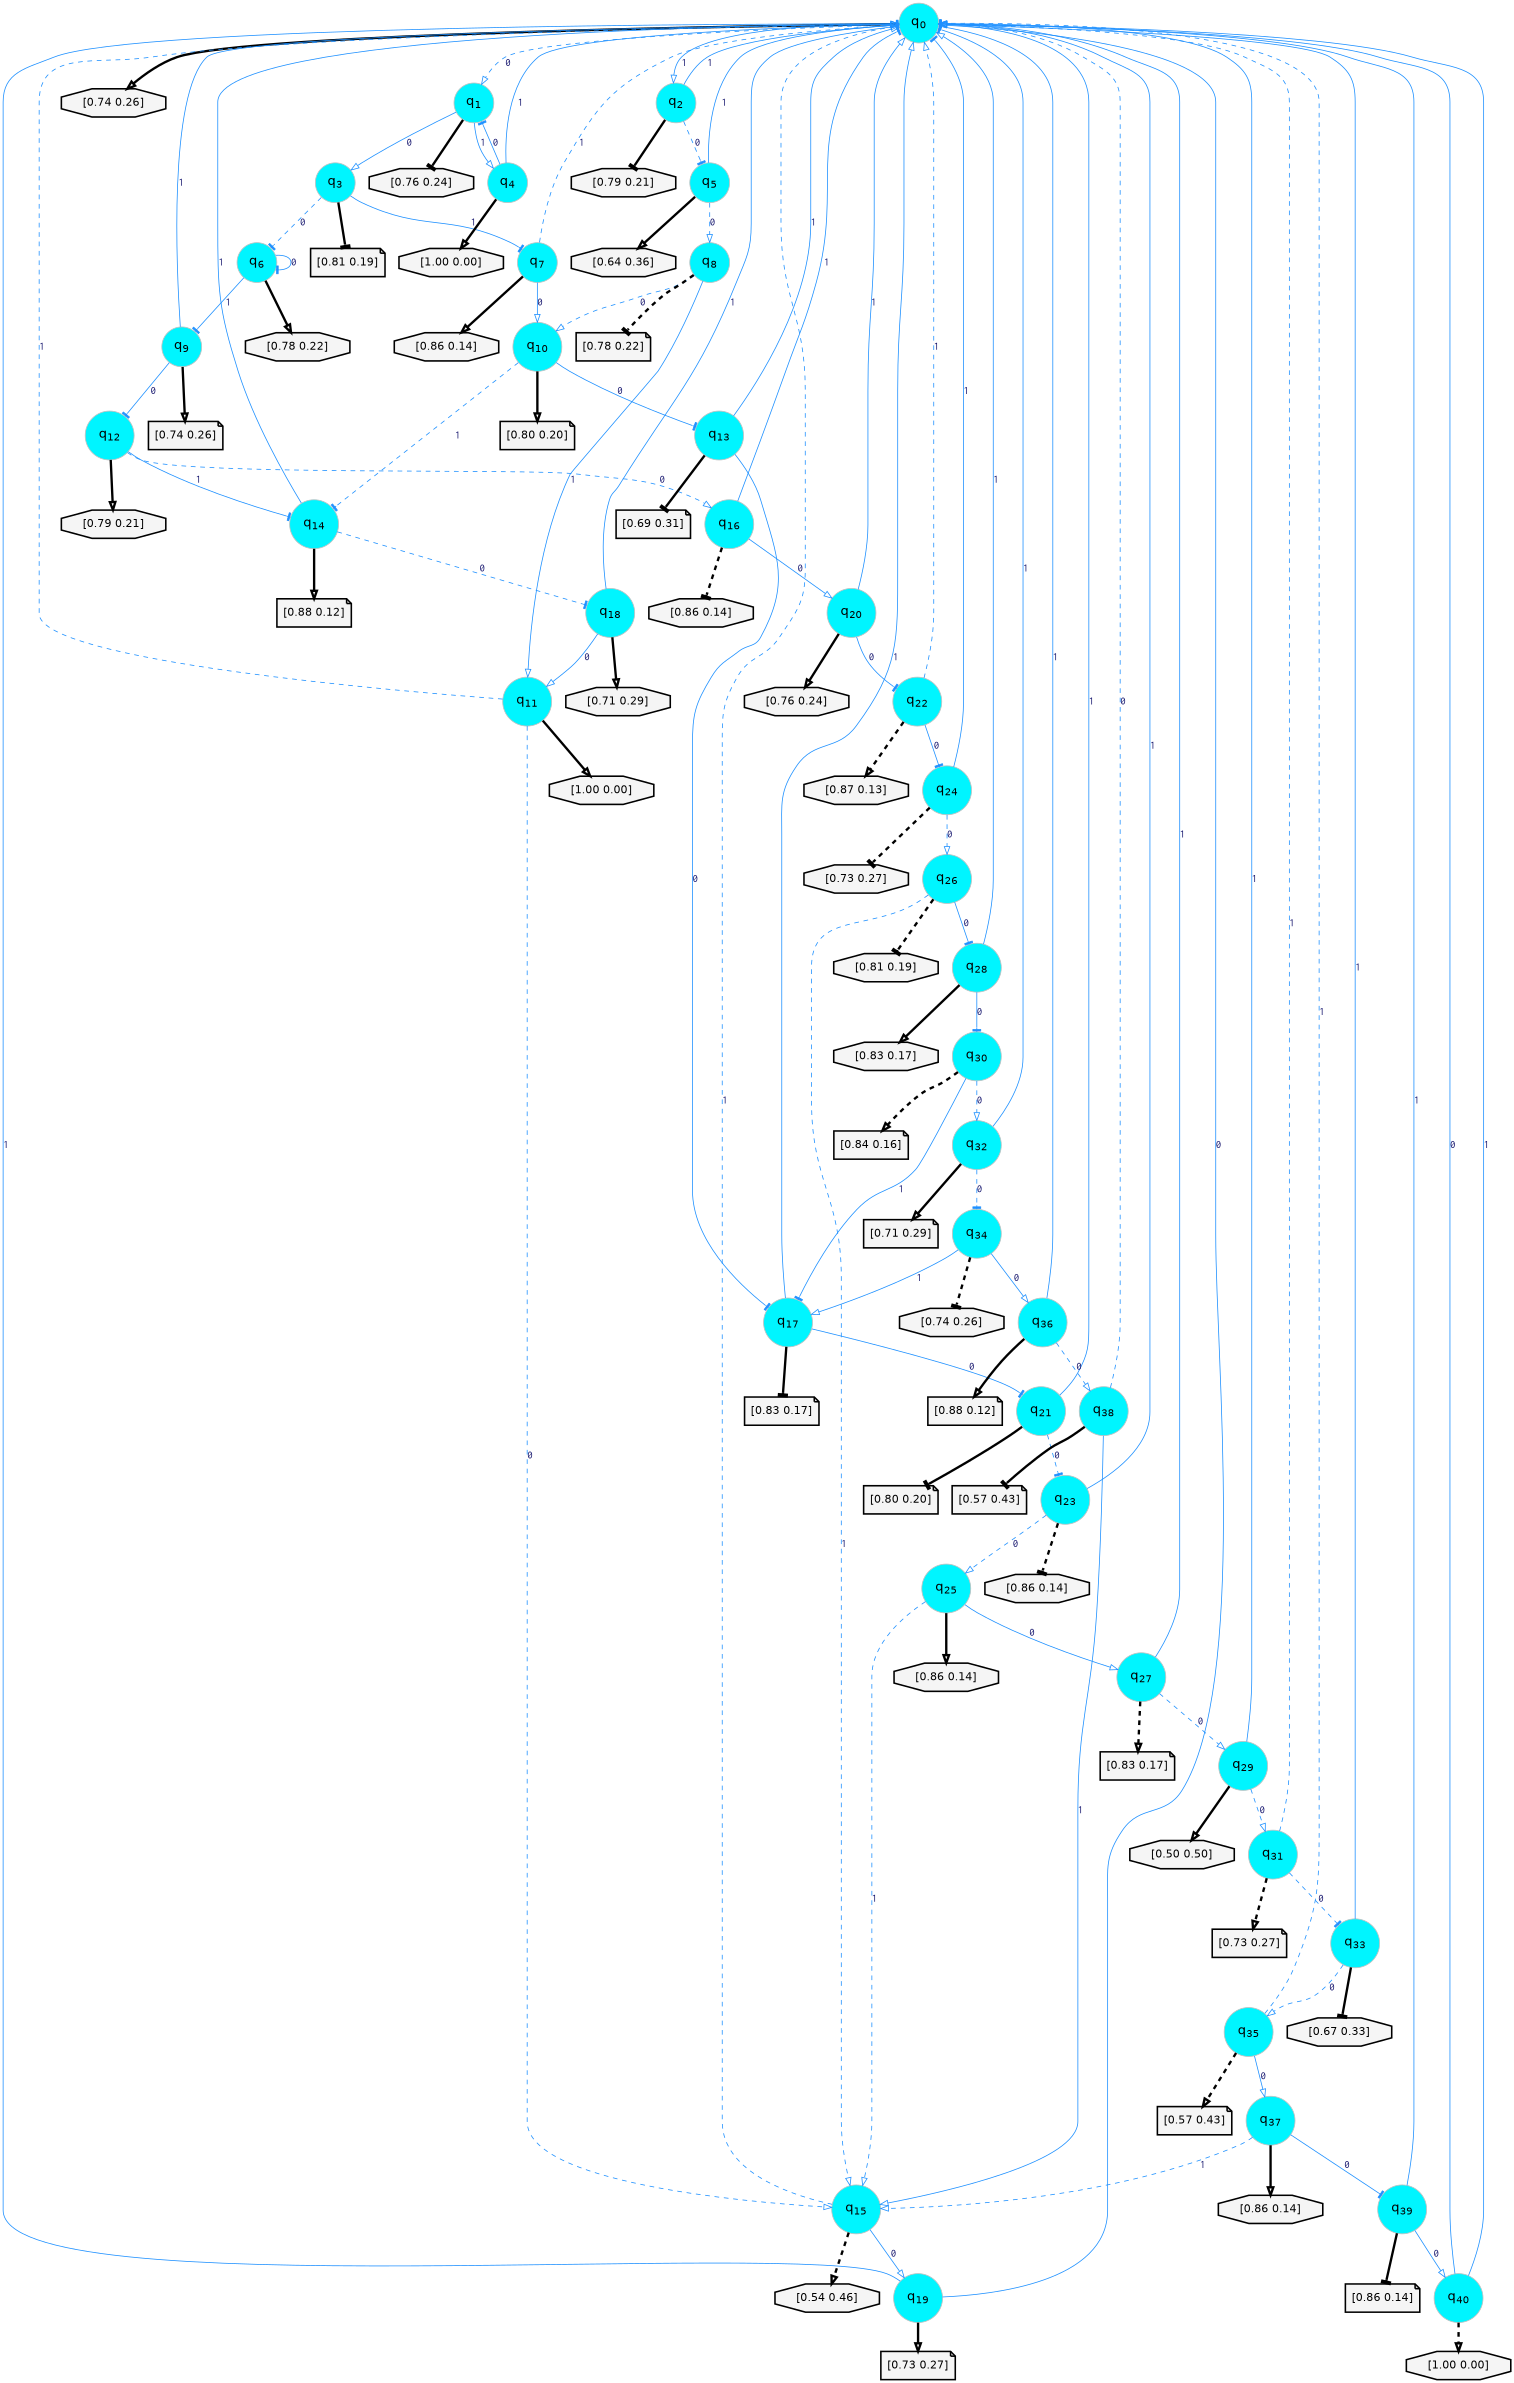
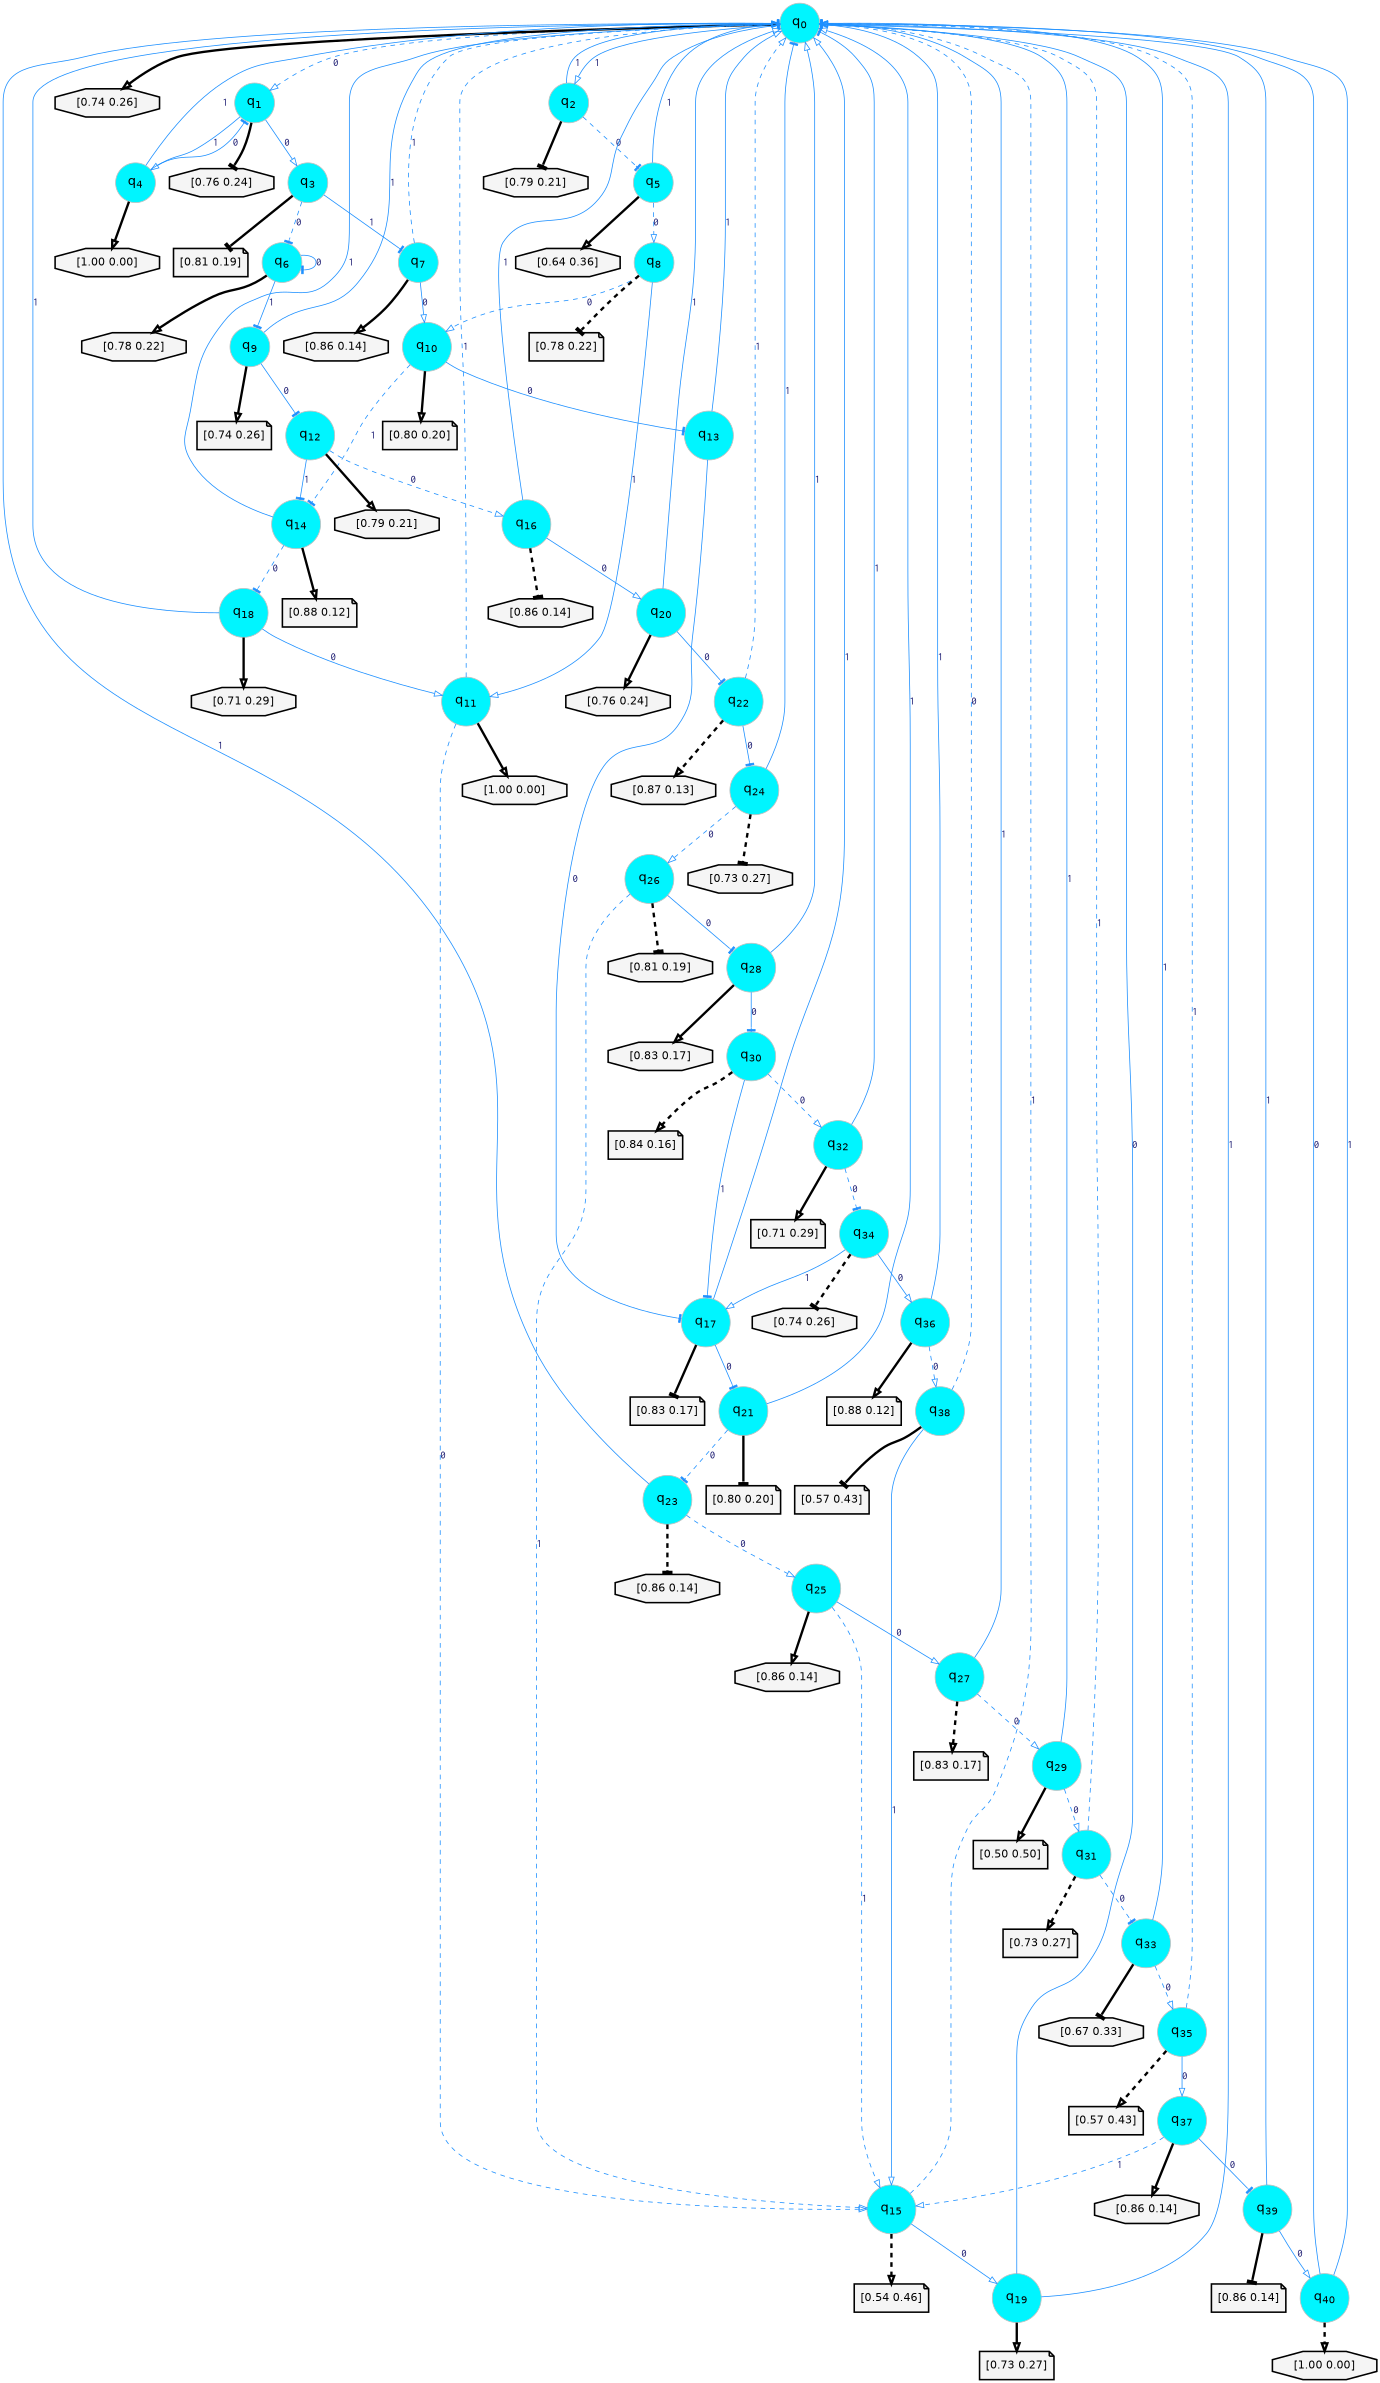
(653, 524) -> none
(1182, 1855) -> (1010, 1855)
(827, 2298) -> (891, 2298)
